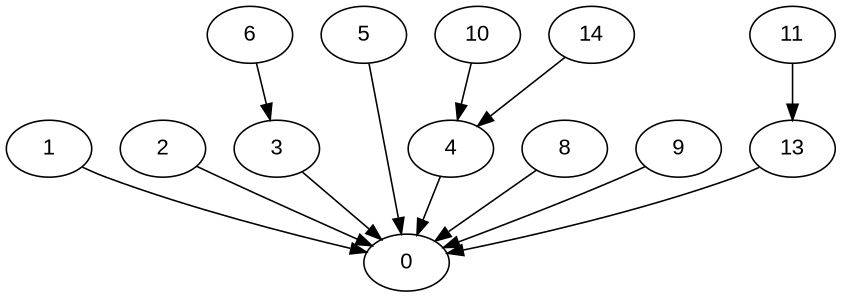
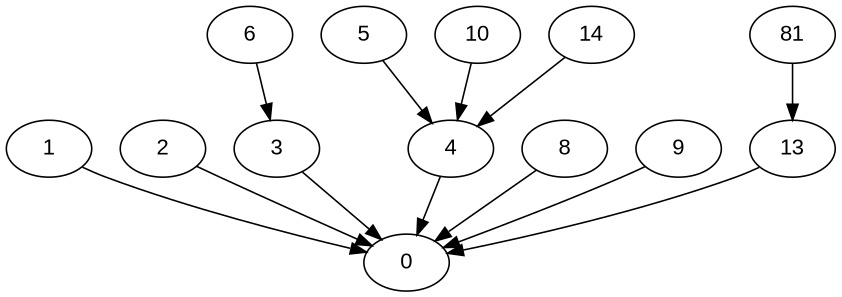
(793, 35) -> (793, 35)
(384, 141) -> (402, 86)
